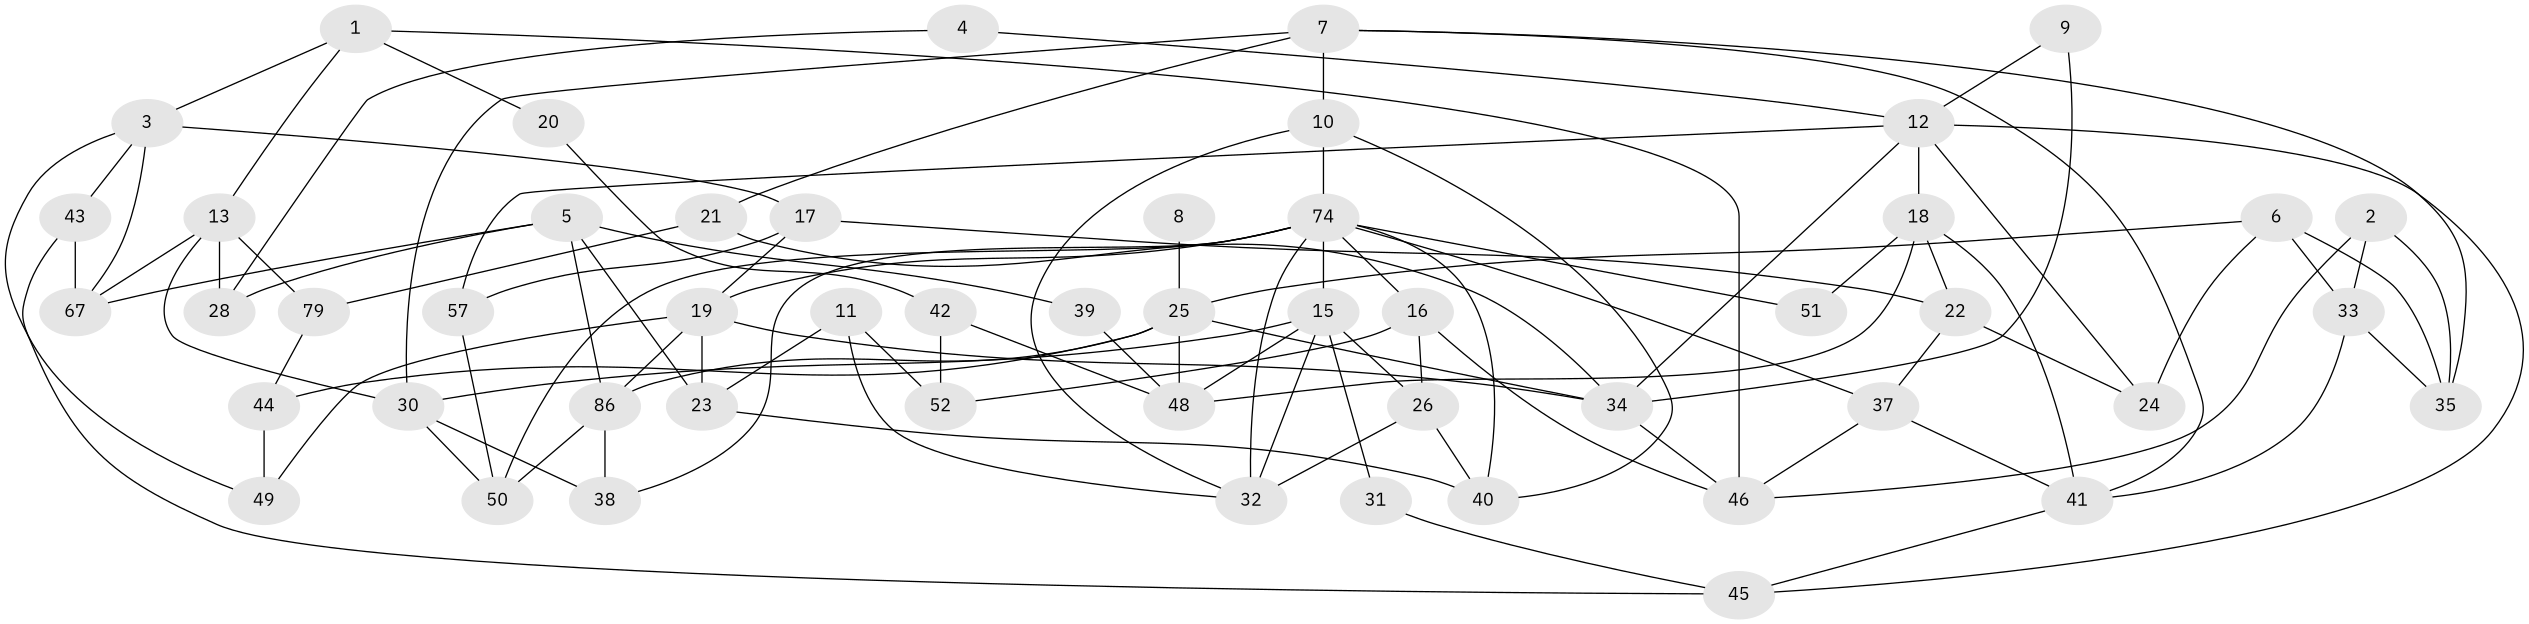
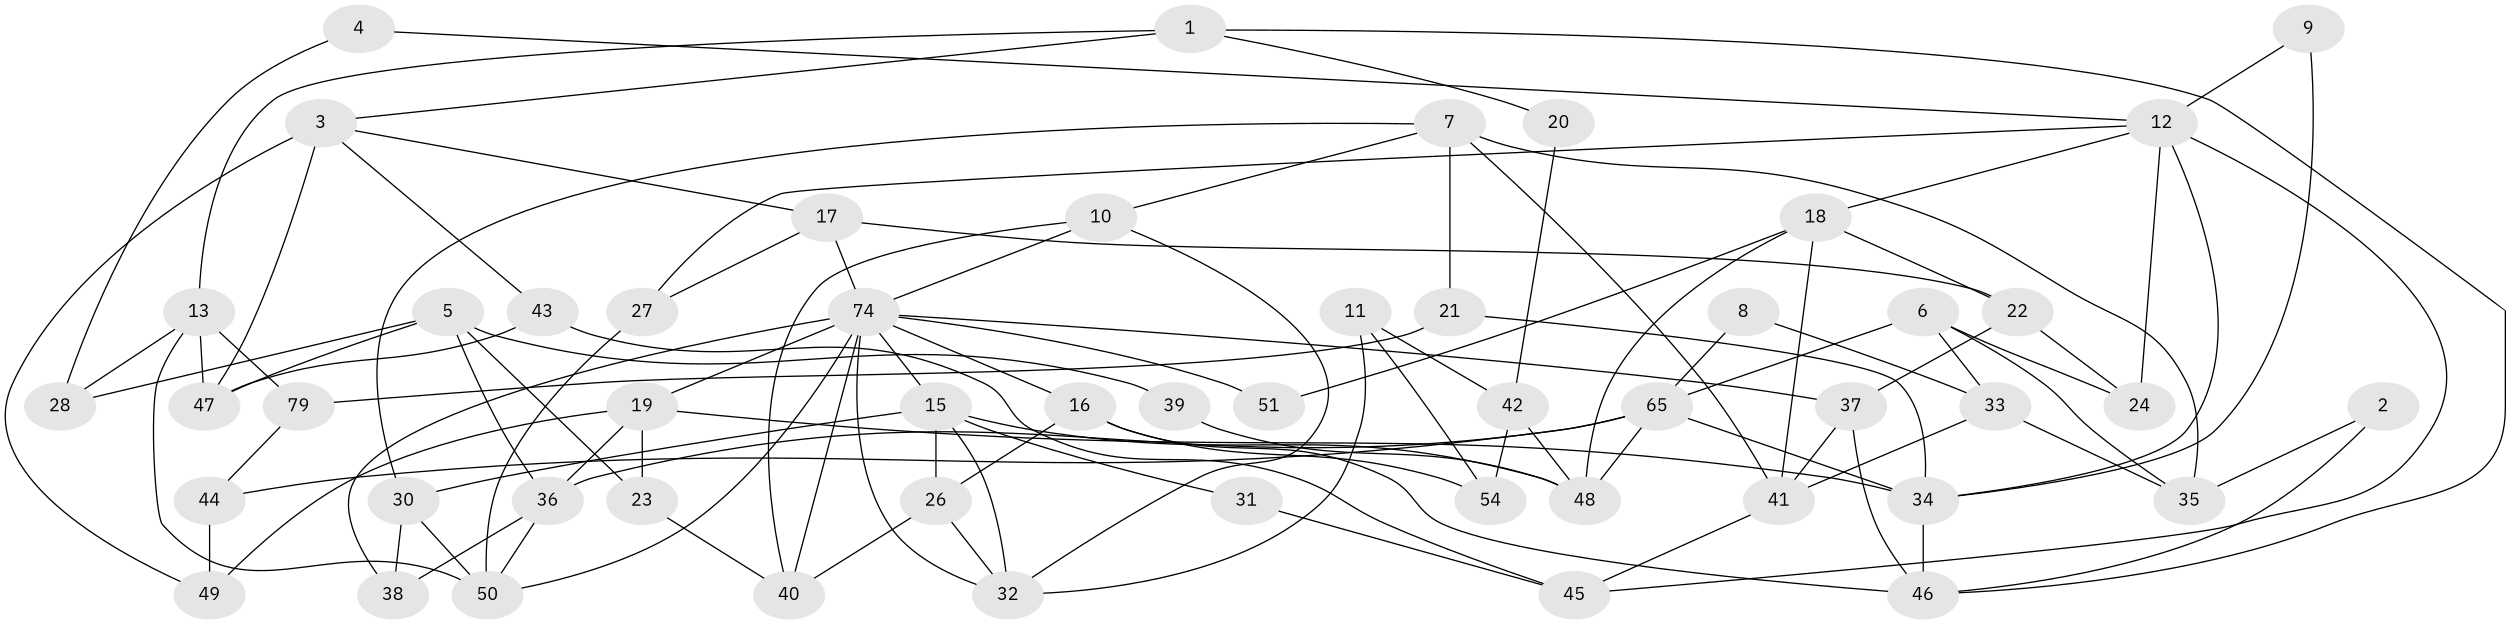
(2358, 272) -> (1871, 357)
(741, 276) -> (844, 261)
(75, 312) -> (204, 406)
(458, 312) -> (642, 312)
(1179, 312) -> (1657, 406)
(786, 352) -> (1445, 365)
(219, 357) -> (197, 553)
(605, 406) -> (548, 501)
(941, 406) -> (1491, 501)
